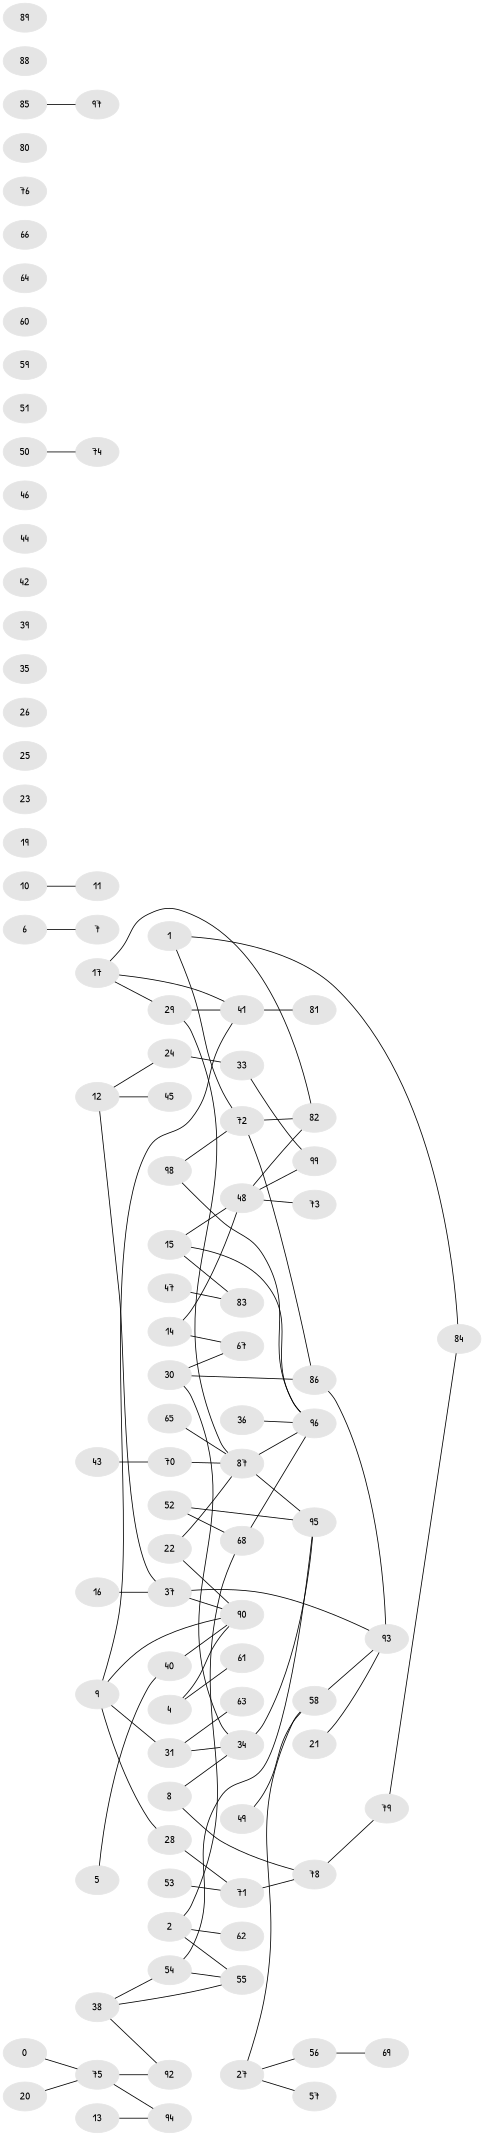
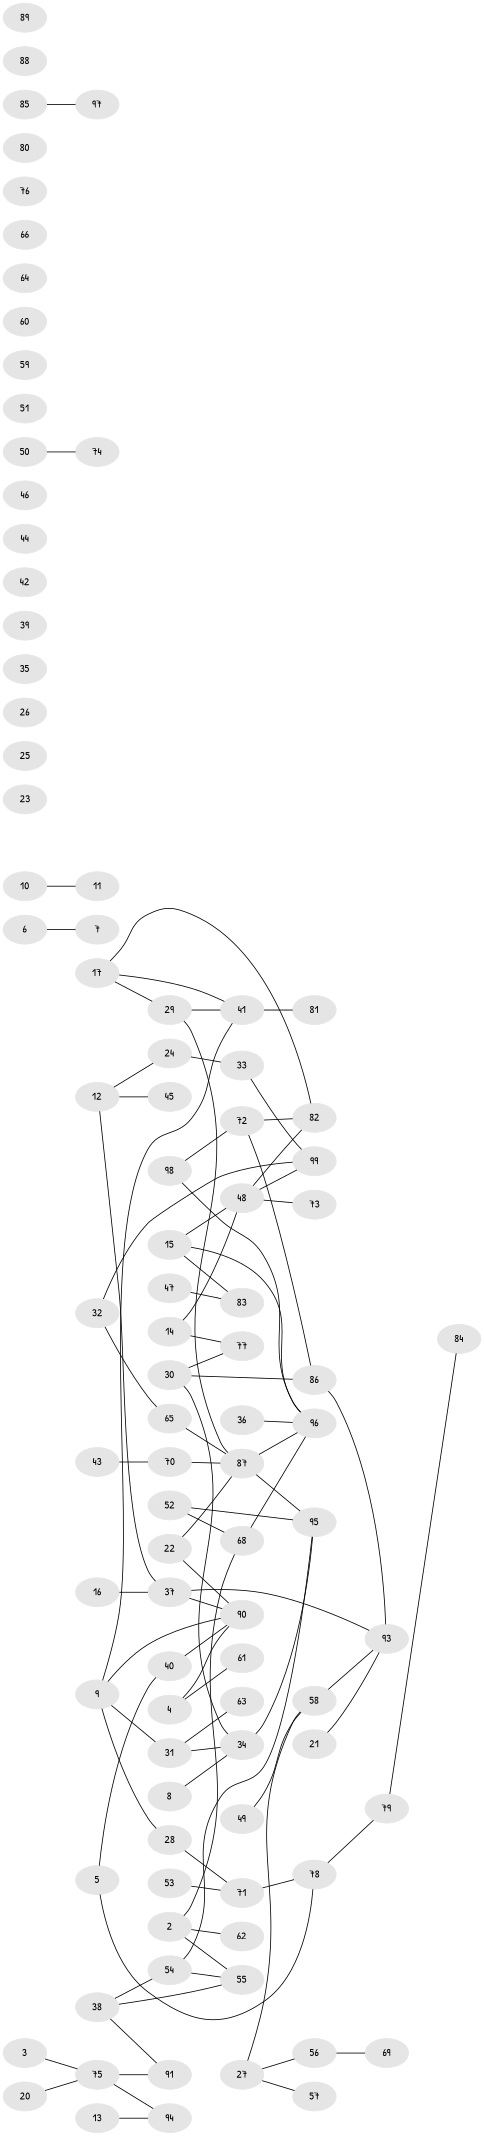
(25, 843) -> none
(170, 936) -> none
none -> (97, 1313)
(242, 1346) -> (242, 1346)
(233, 1848) -> (212, 2019)
(25, 2053) -> (25, 2053)
(170, 2075) -> (170, 2075)
